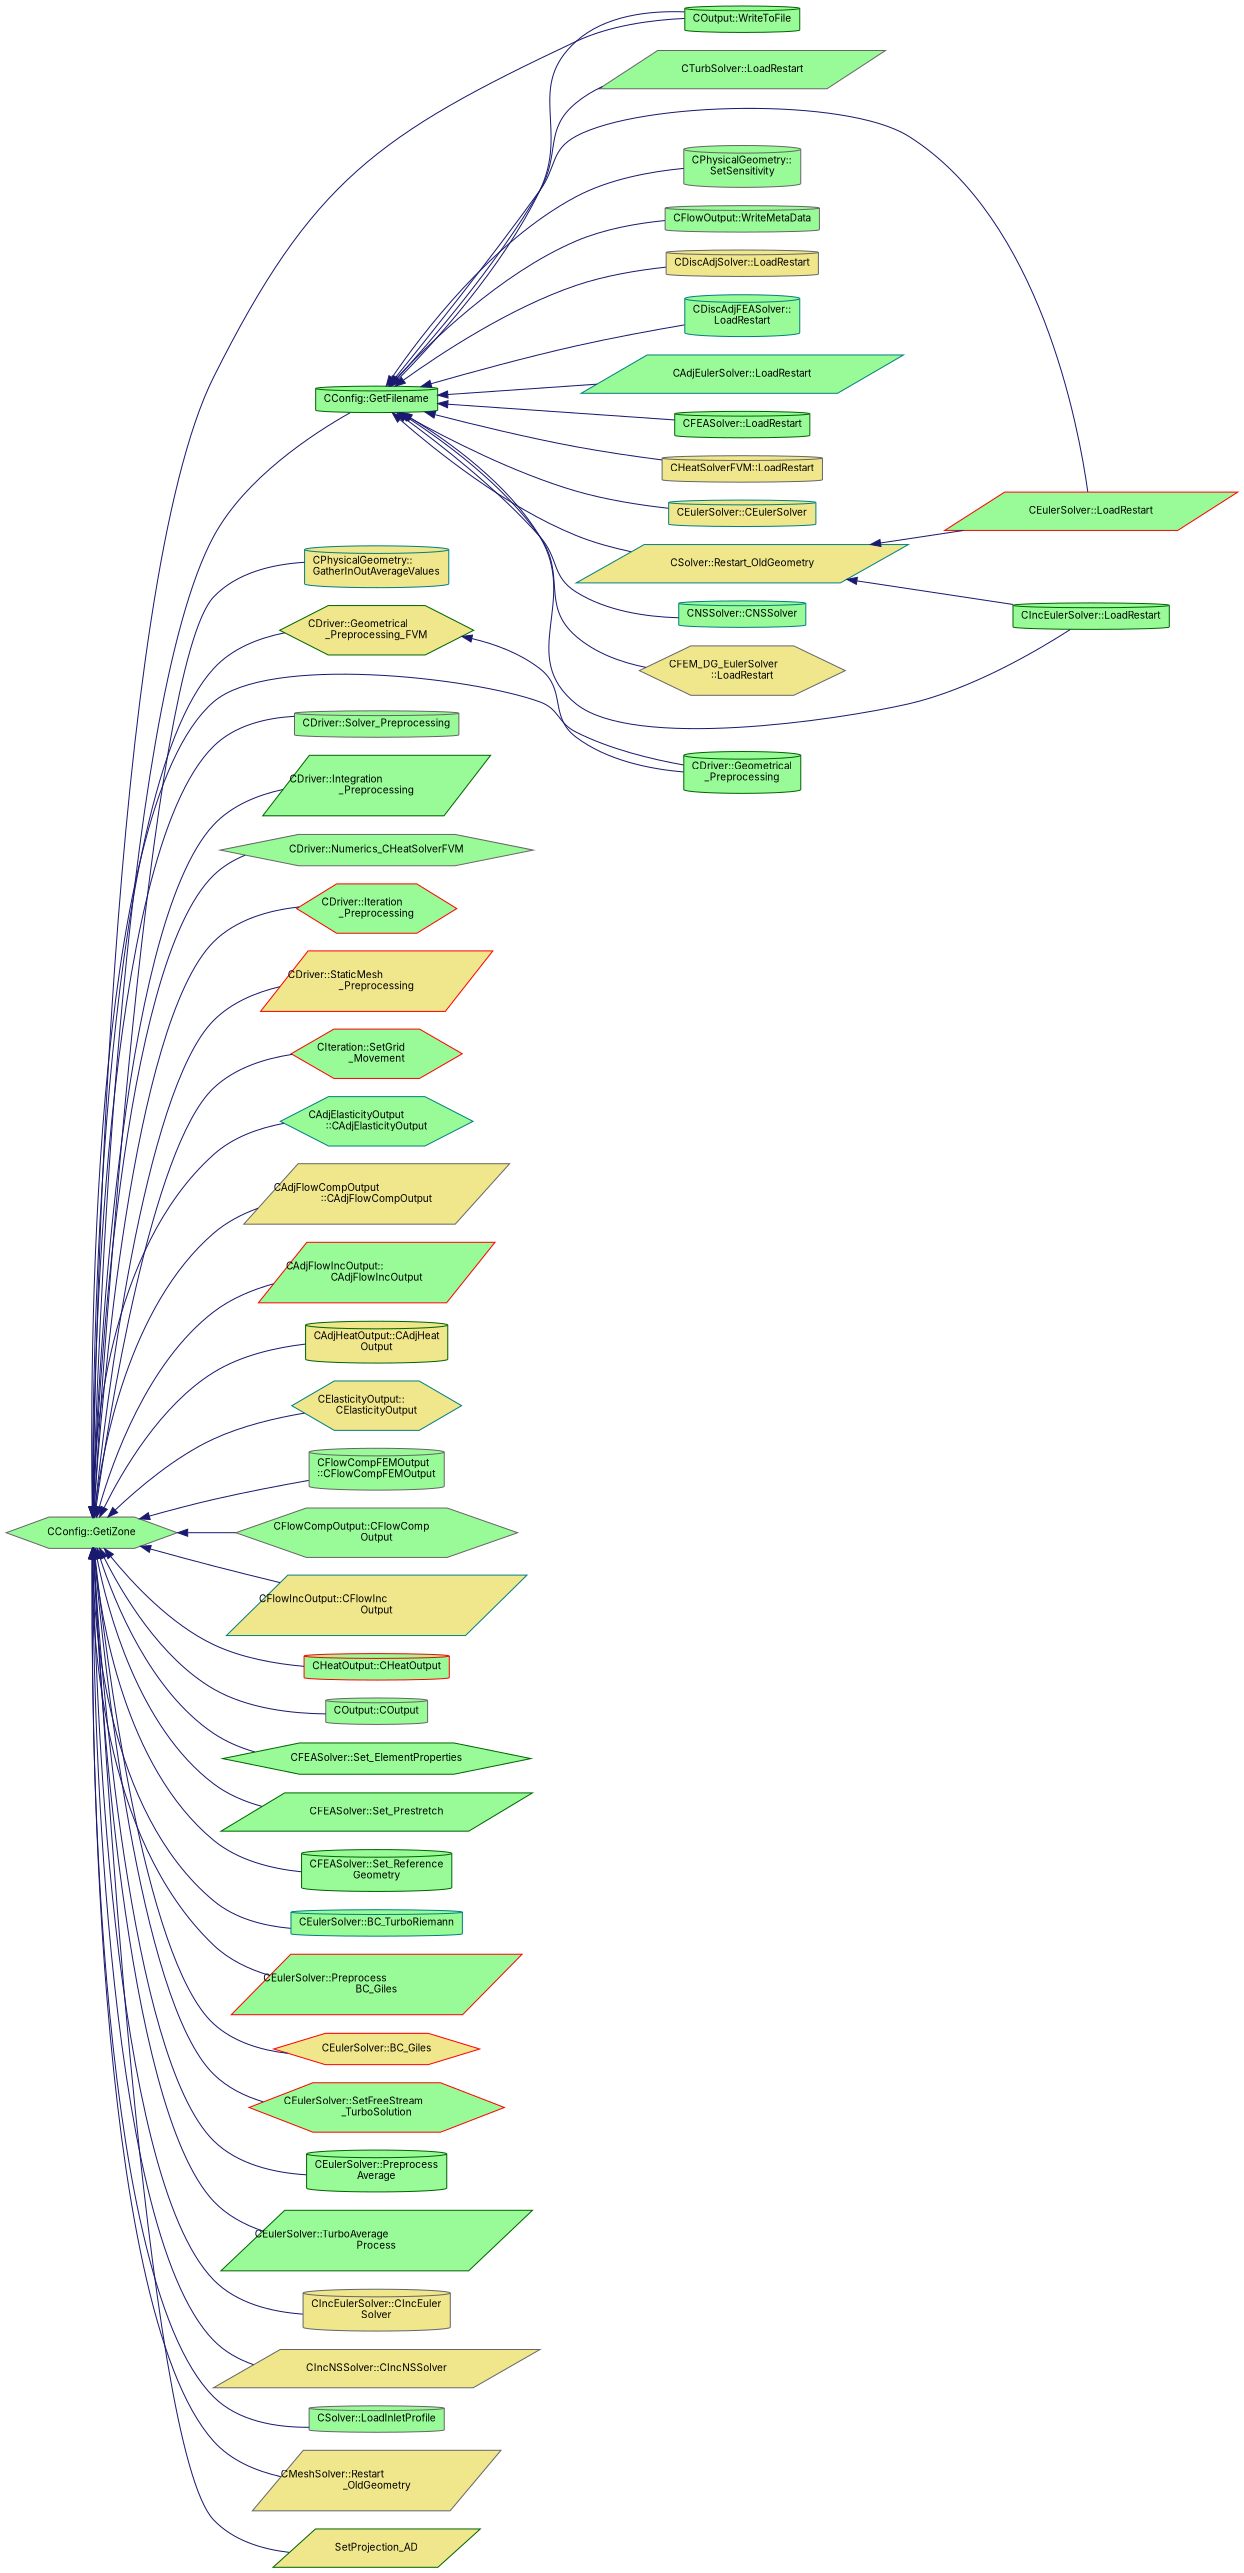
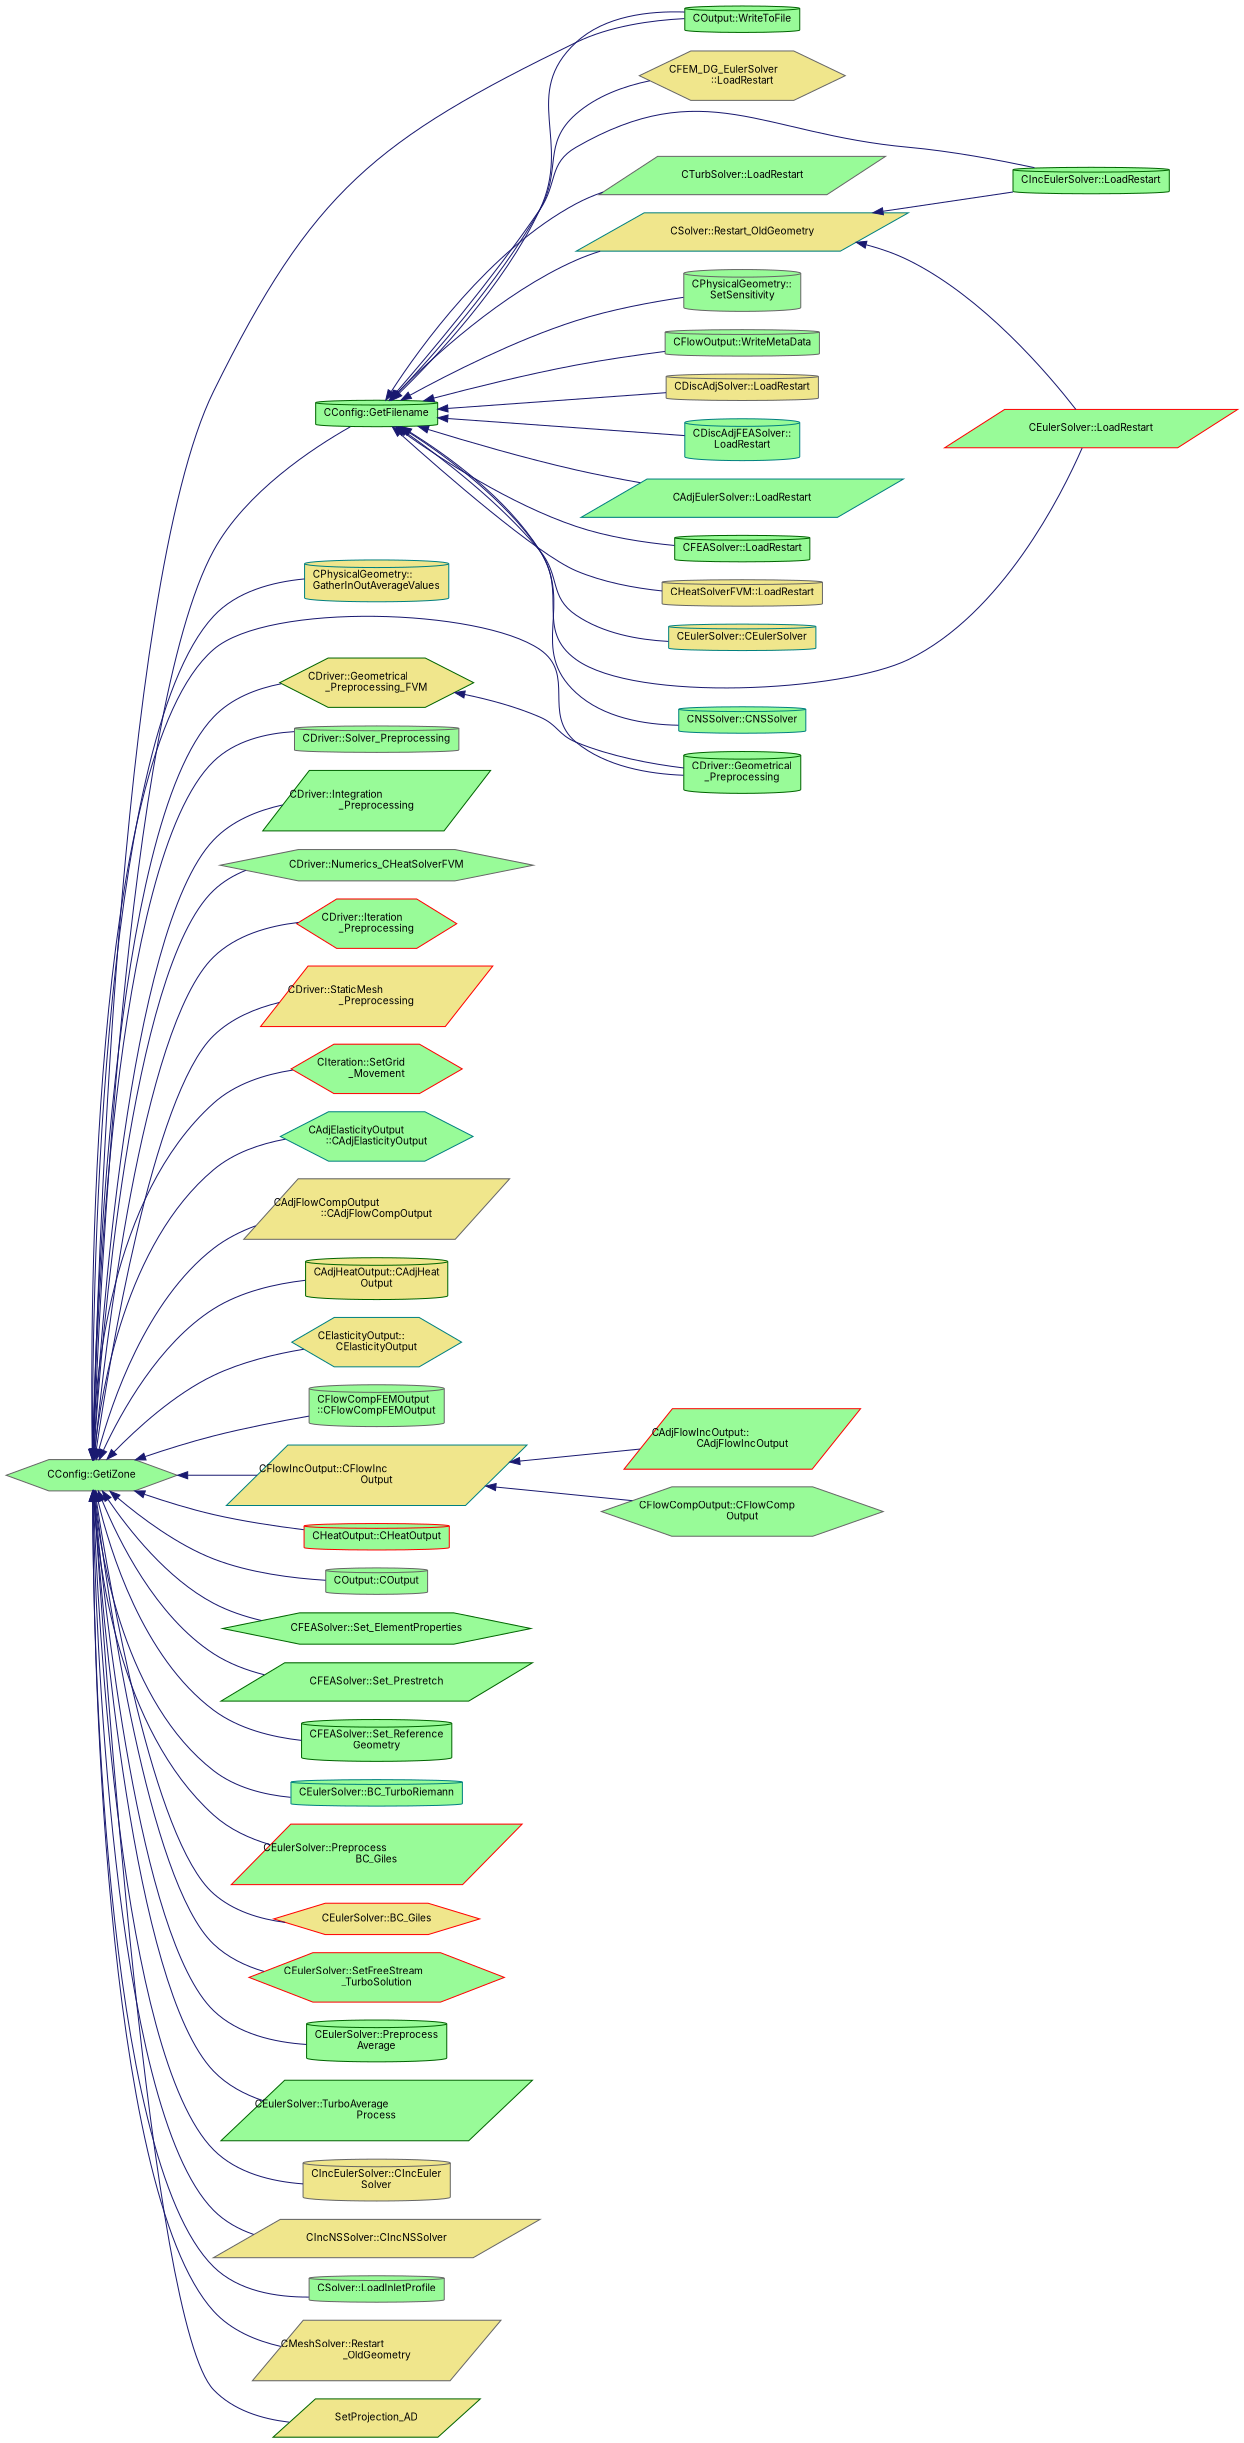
(159, 1372) -> (580, 1455)
(212, 1533) -> (564, 1494)
